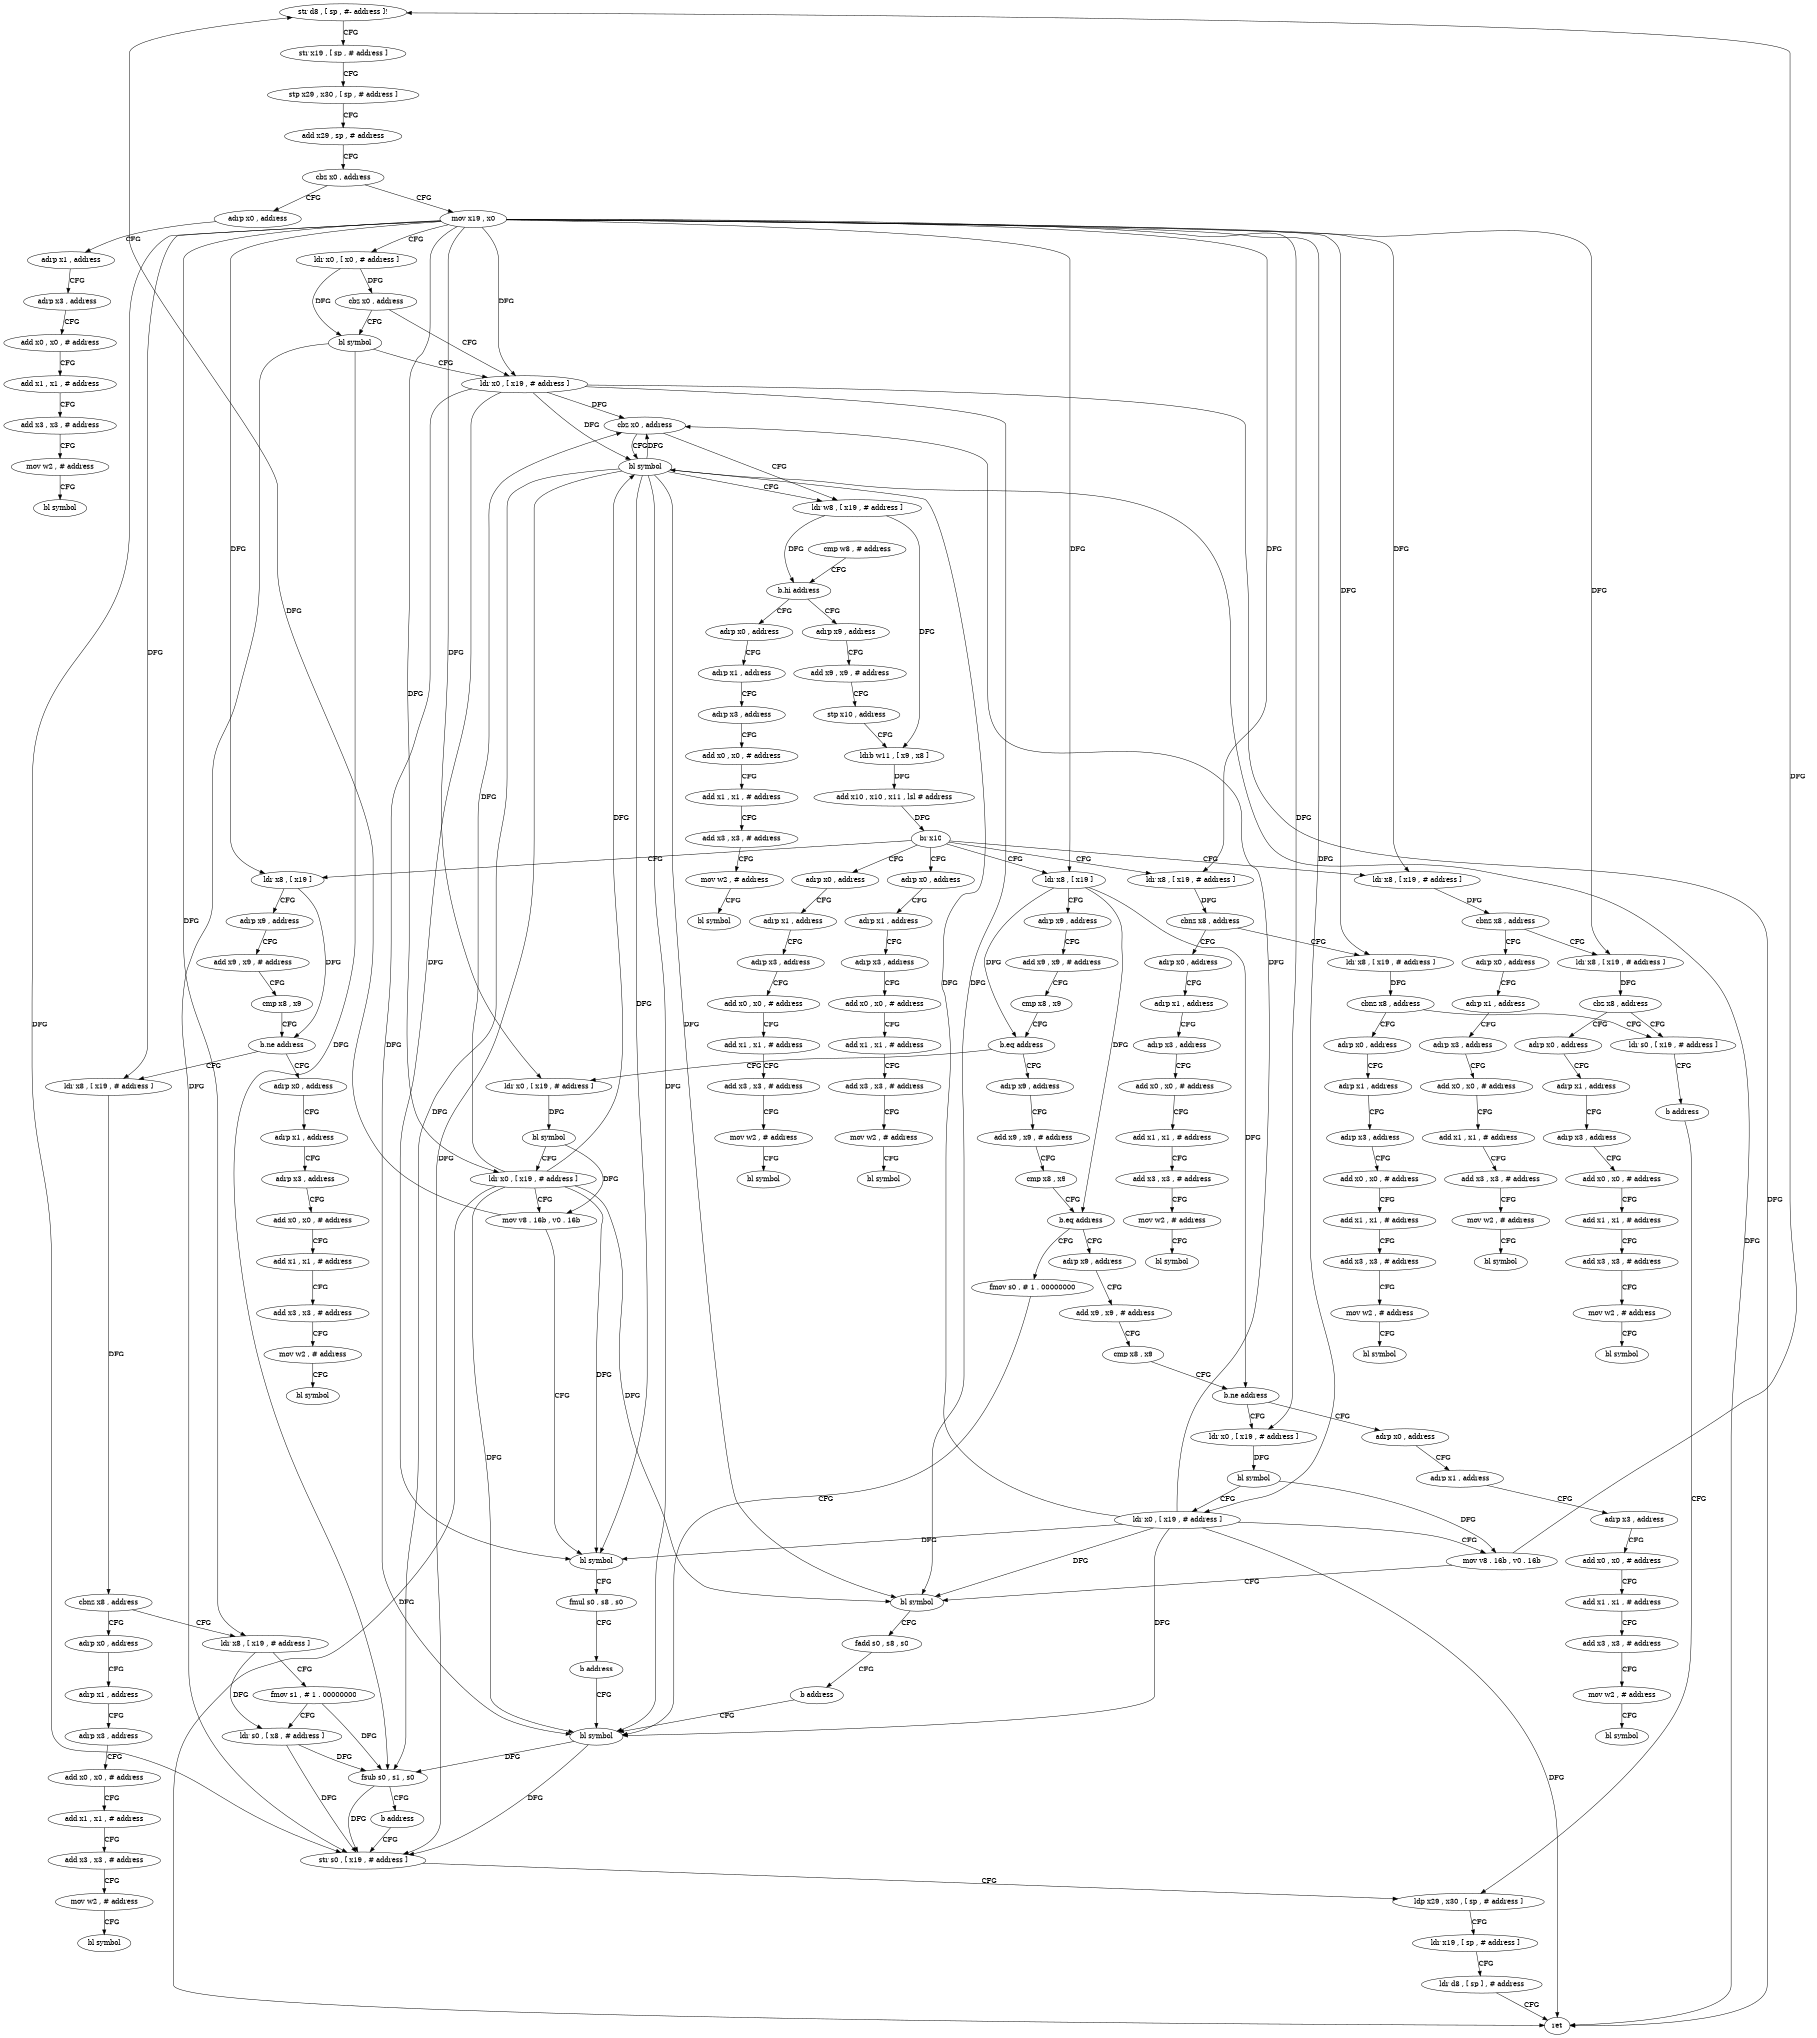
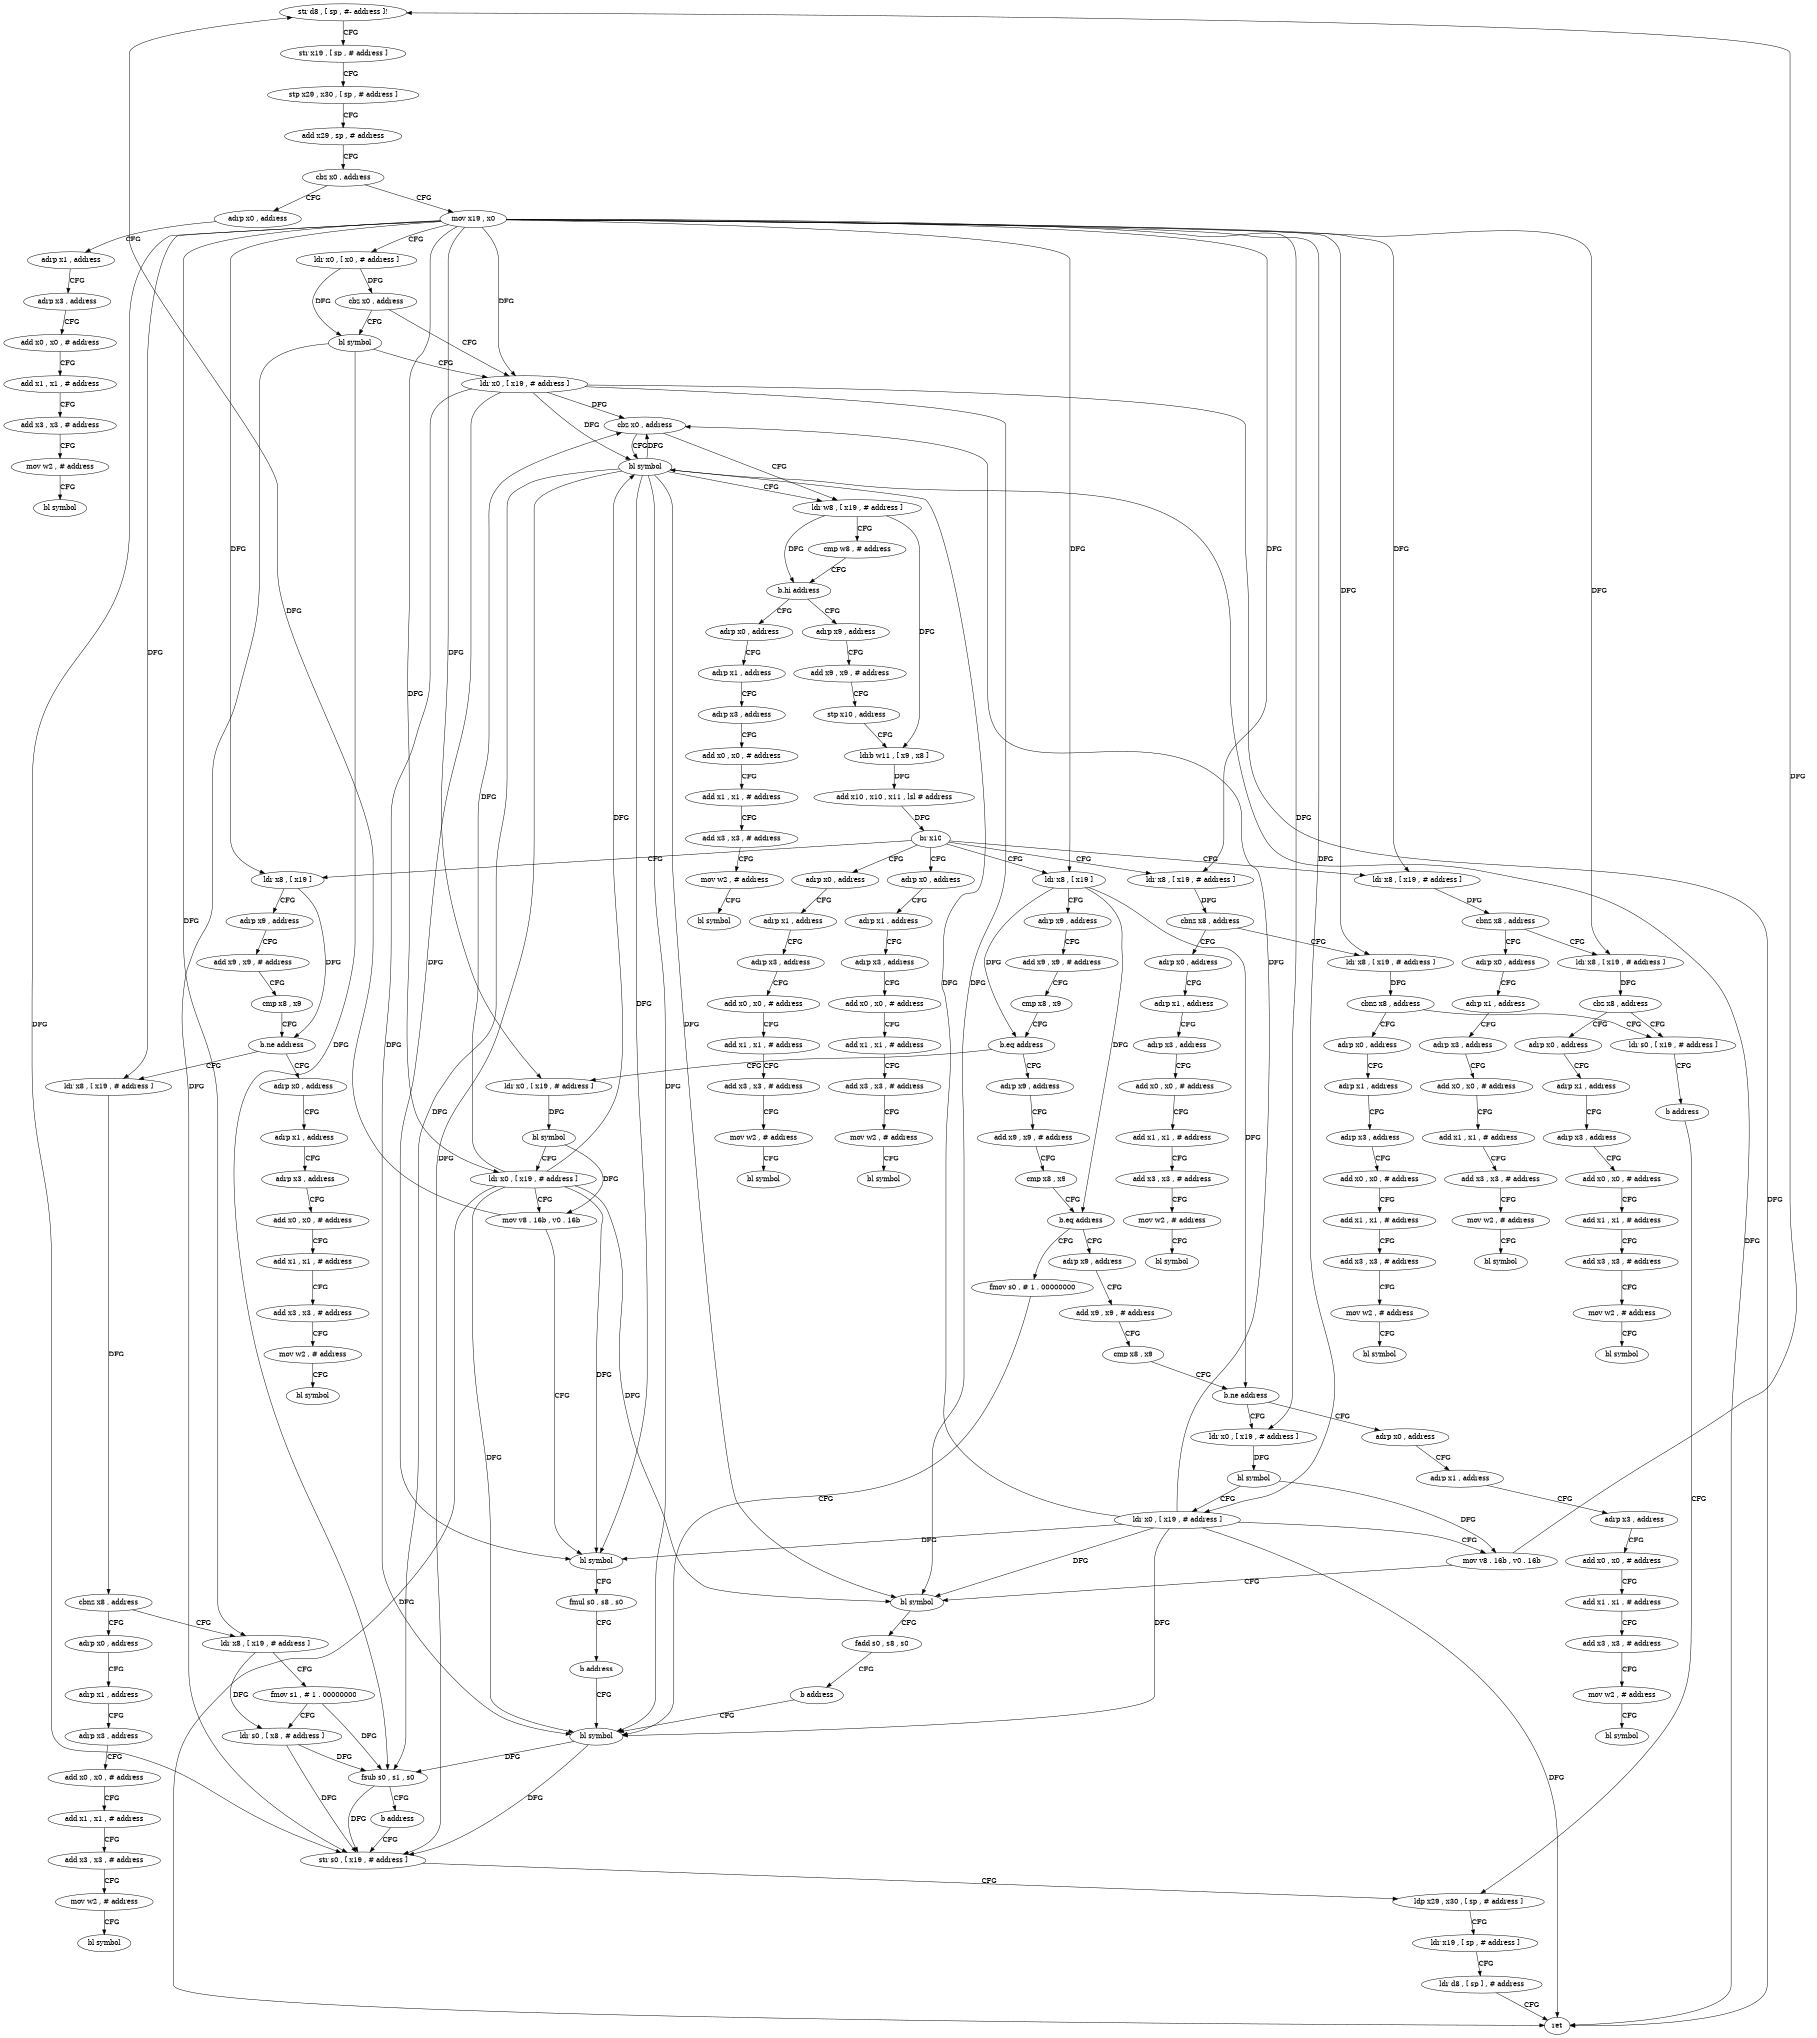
none -> (857, 527)
